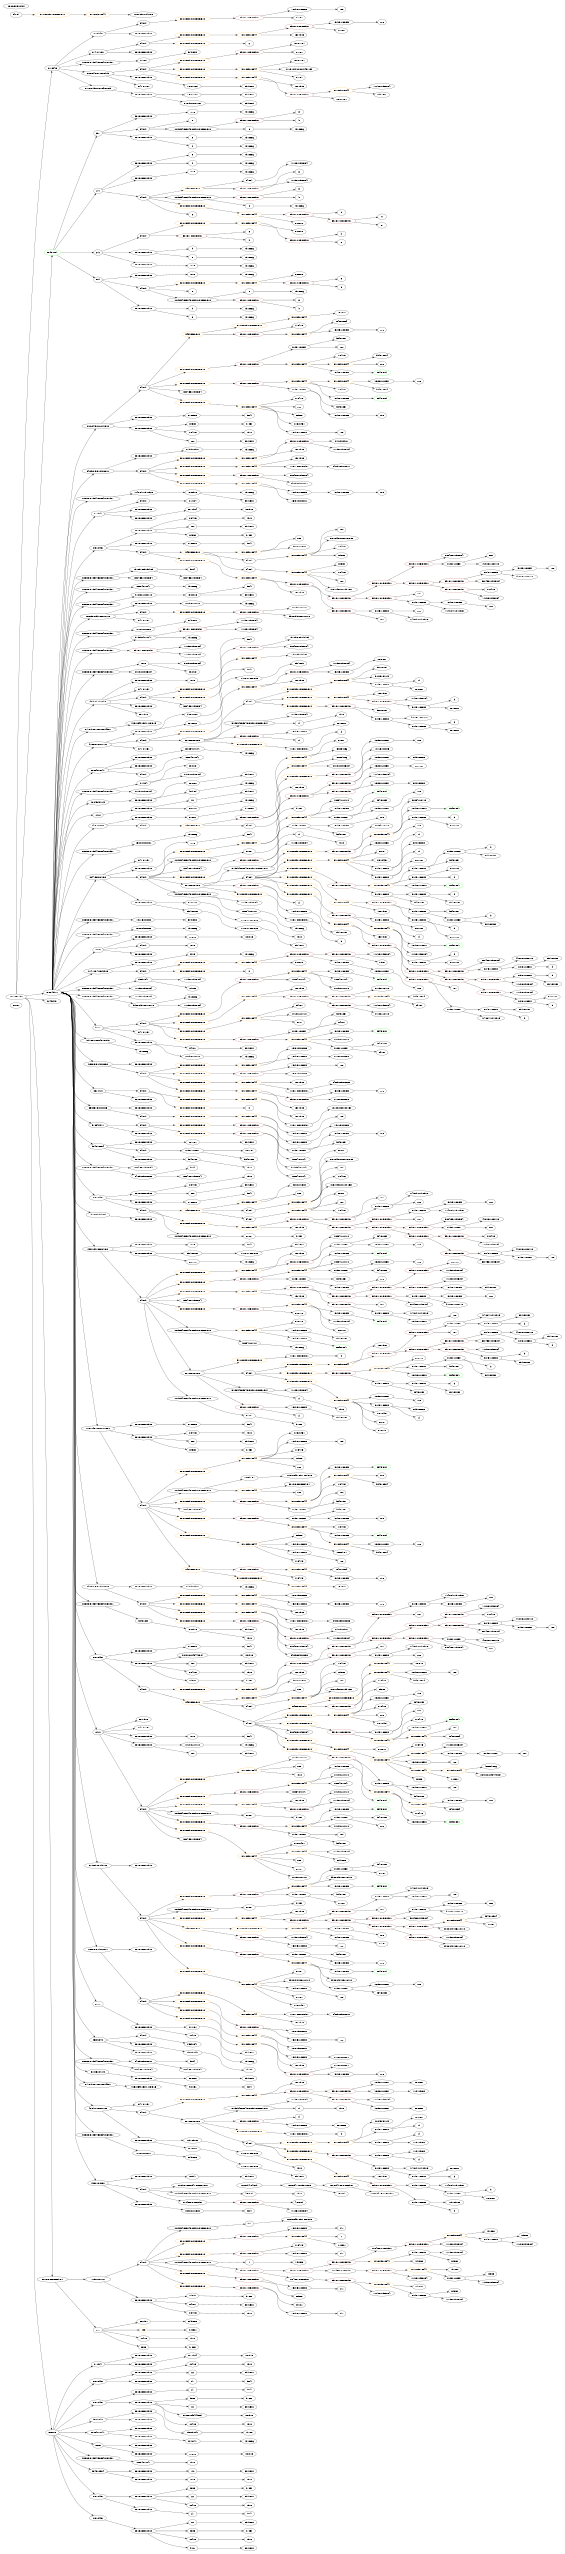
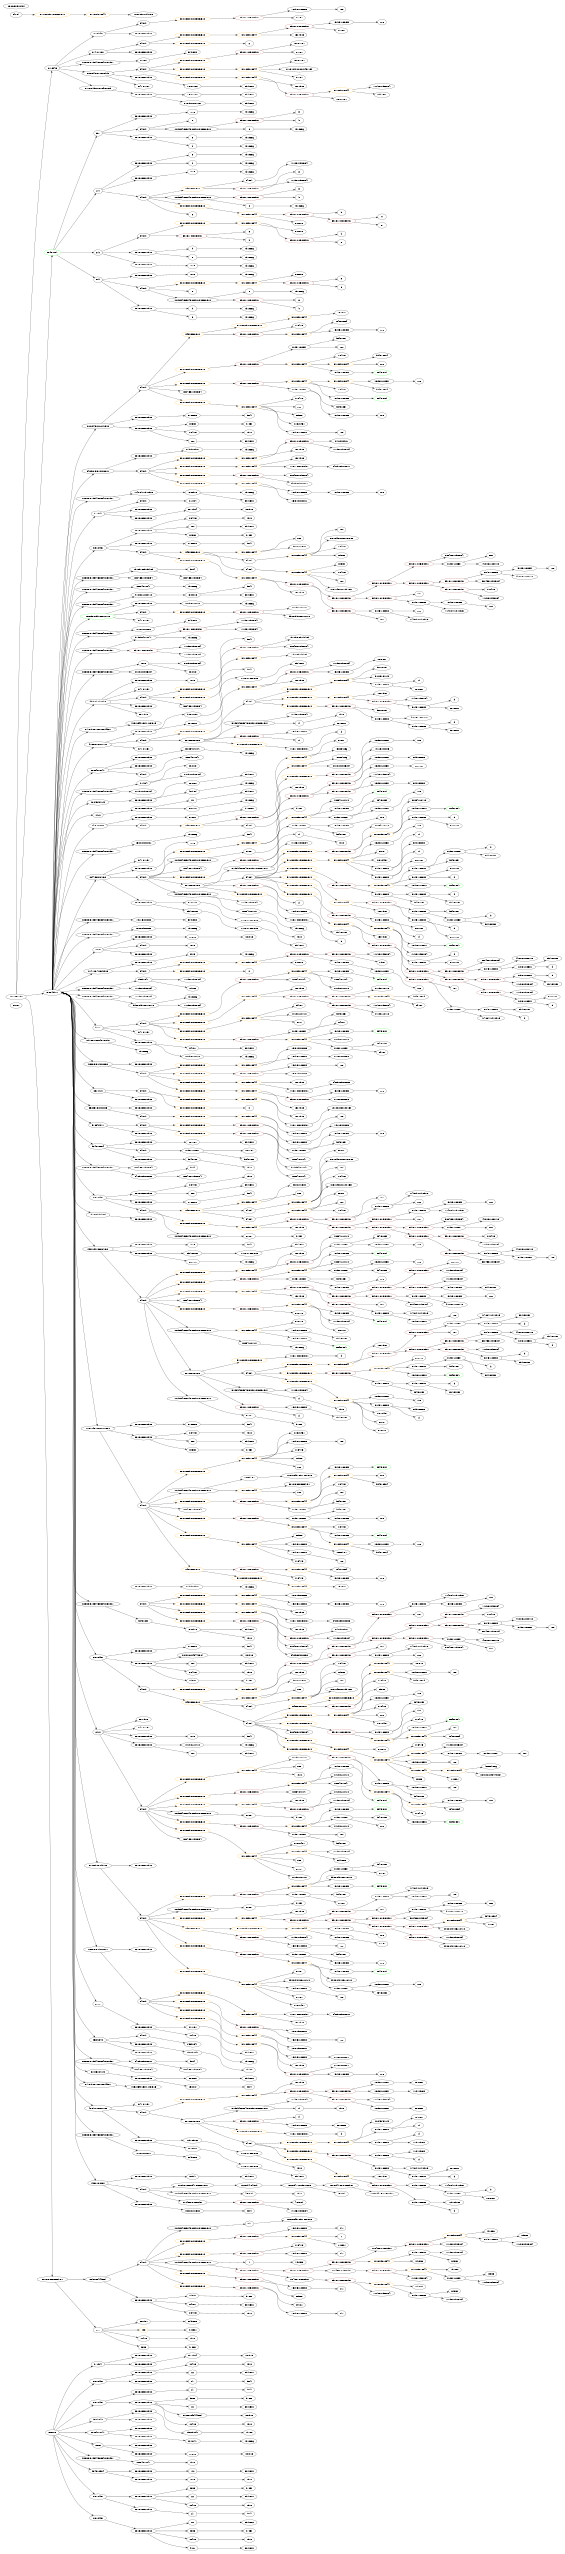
(98, 616) -> (98, 616)
(52, 1001) -> none
(98, 1587) -> none
(34, 1713) -> none
(193, 2087) -> (193, 2087)
none -> (224, 2185)
(98, 2279) -> (98, 2279)
